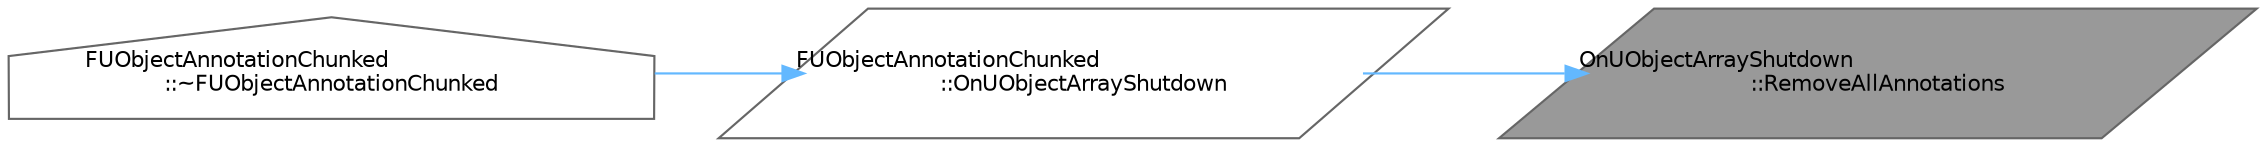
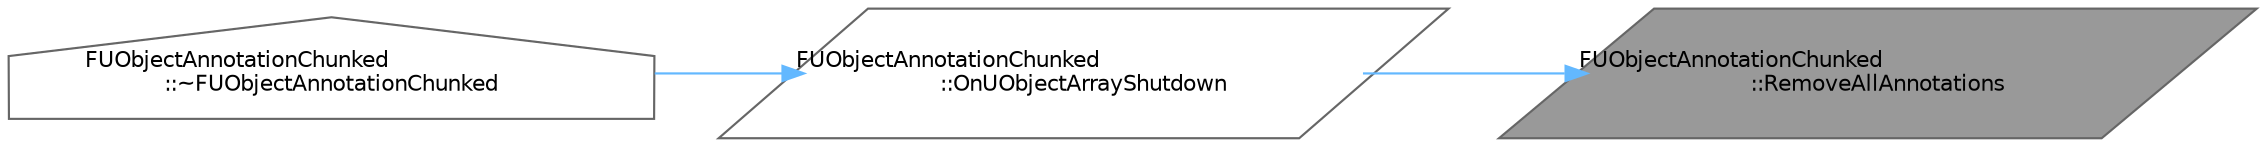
(1878, 73) -> (1878, 73)
